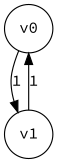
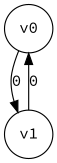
(17, 81) -> (17, 81)
(34, 81) -> (34, 81)
